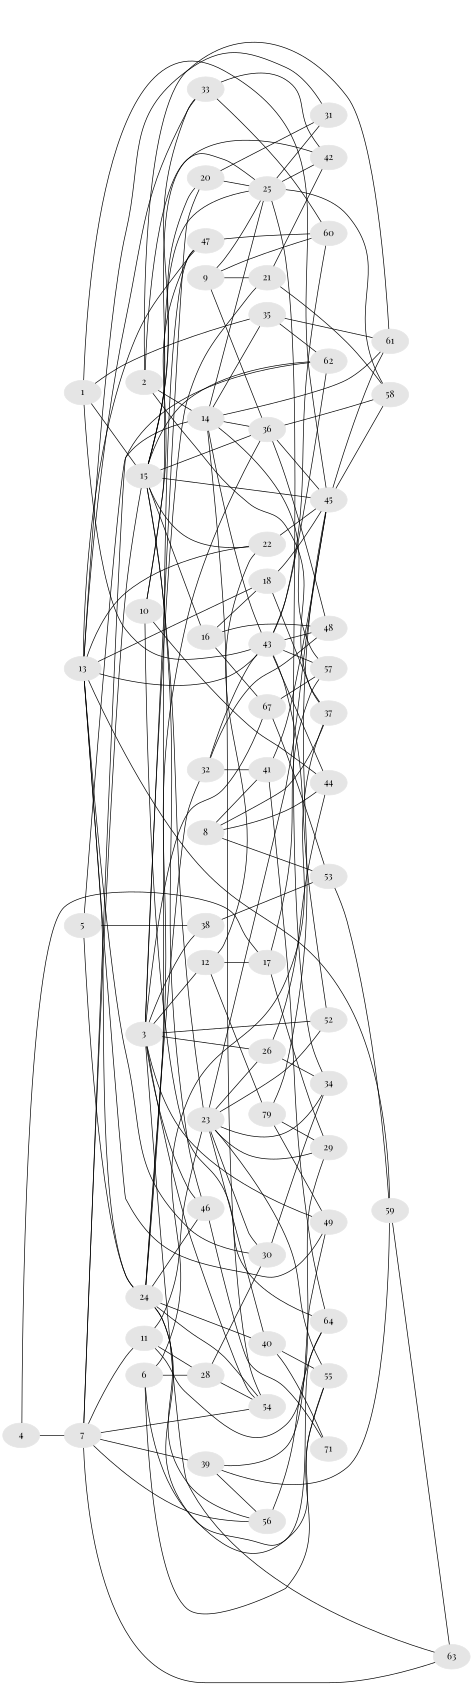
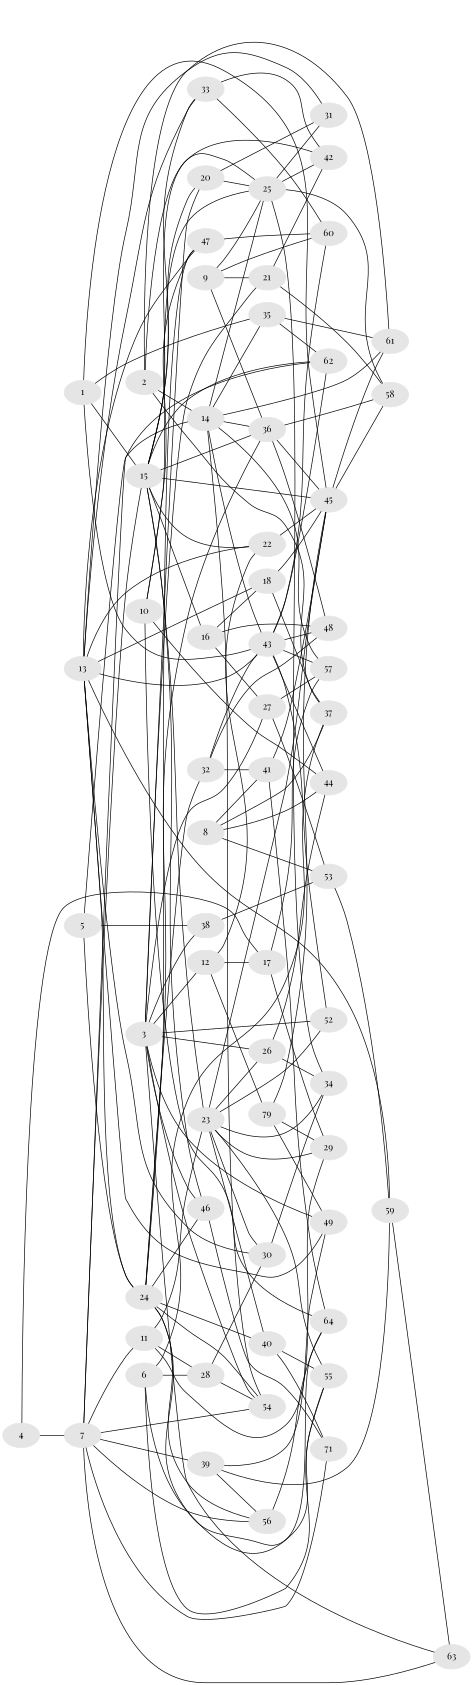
(267, 707) -> (267, 707)
none -> (212, 1619)
